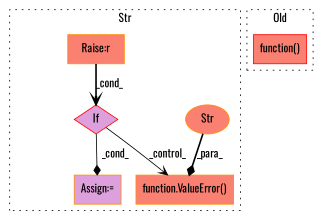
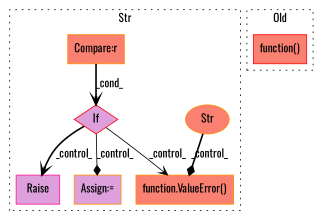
(96, 49) -> (96, 49)
(115, 155) -> (115, 155)
(210, 155) -> (210, 155)
none -> (38, 190)
